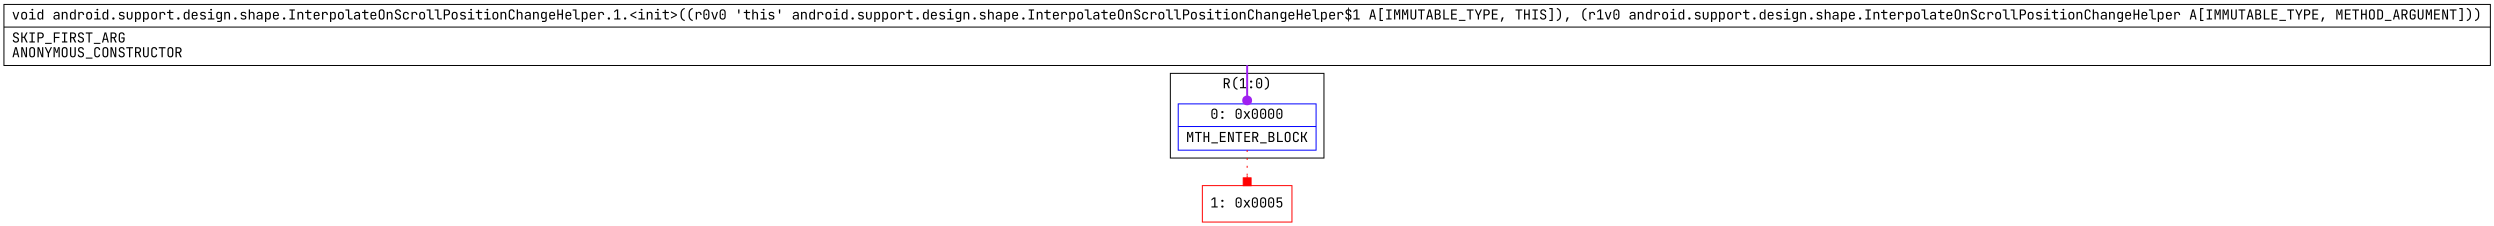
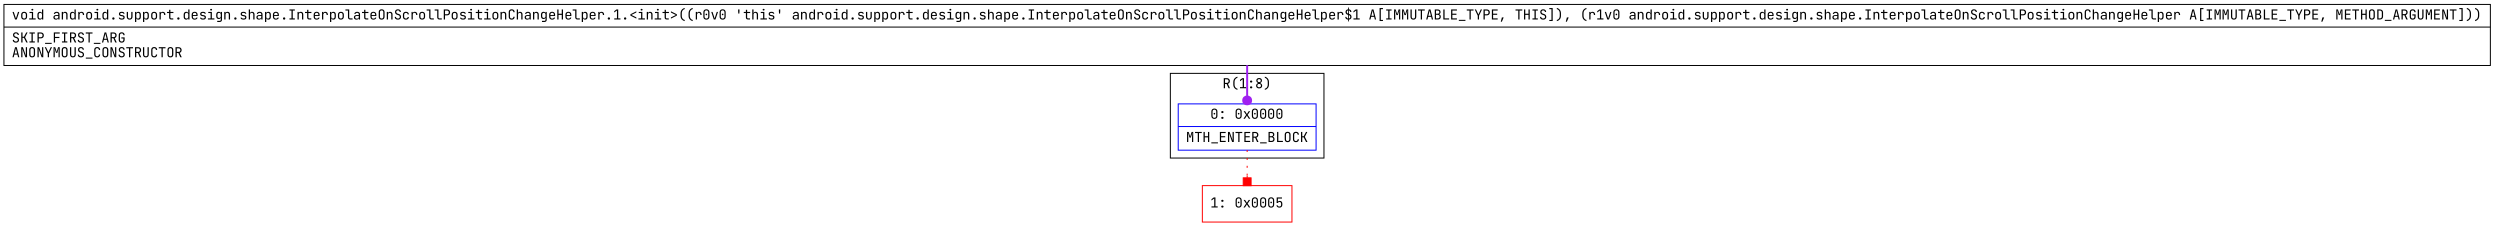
(1247, 85) -> (1247, 85)
